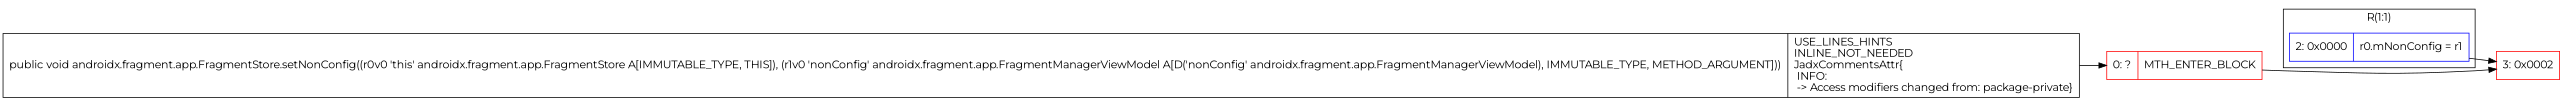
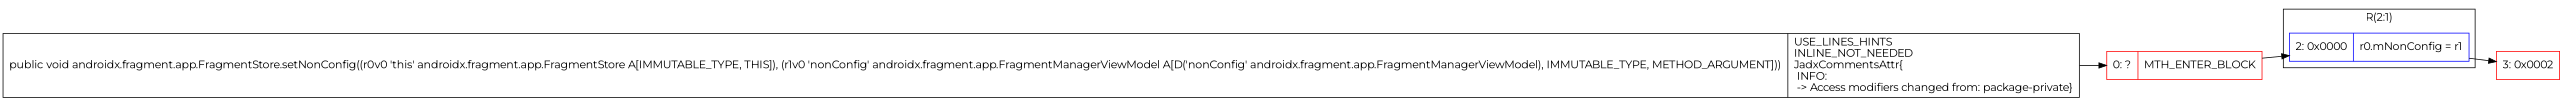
(2379, 18) -> (2379, 18)
(2375, 73) -> (2272, 57)
